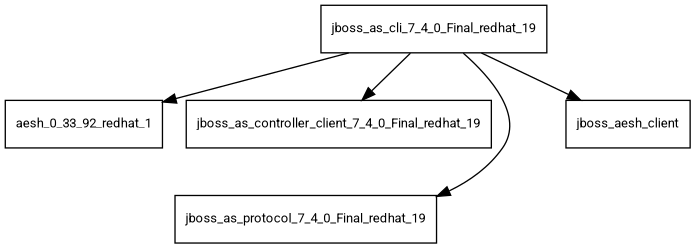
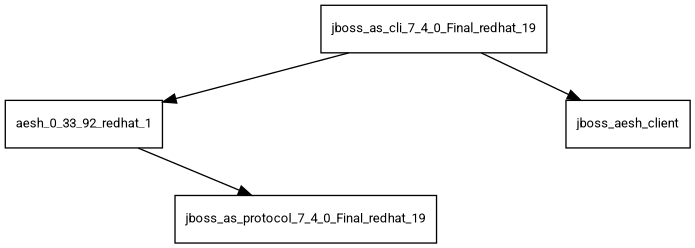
(339, 124) -> none
(509, 128) -> (189, 169)
